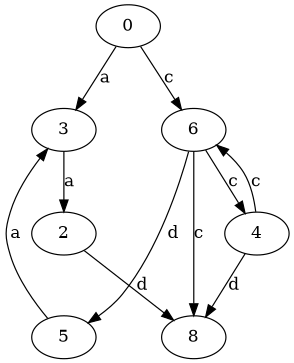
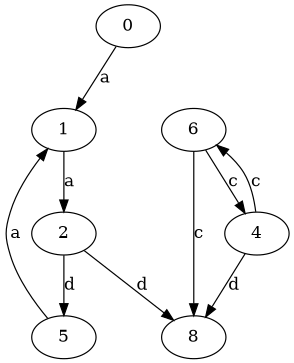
(158, 73) -> none
(64, 130) -> (64, 130)
(155, 241) -> (64, 279)
